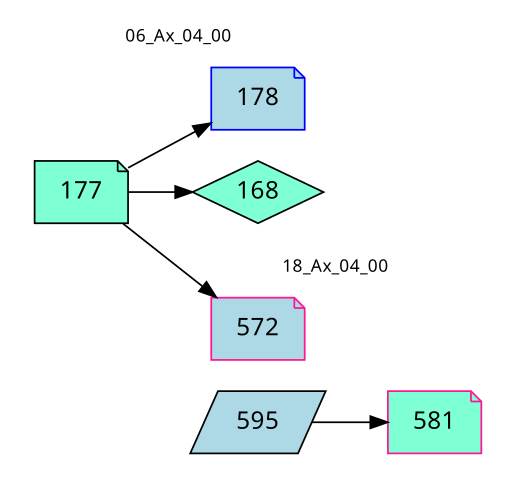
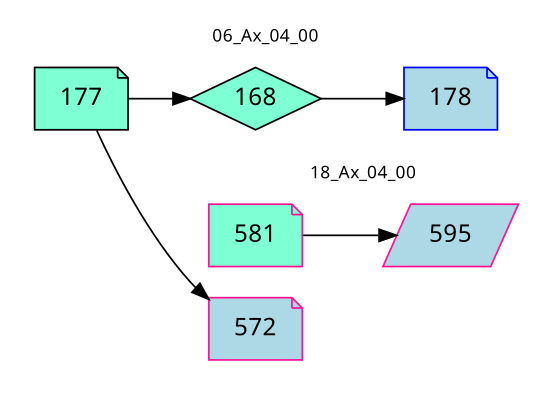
(162, 150) -> (354, 99)
(258, 422) -> (451, 235)
(341, 422) -> (341, 235)
